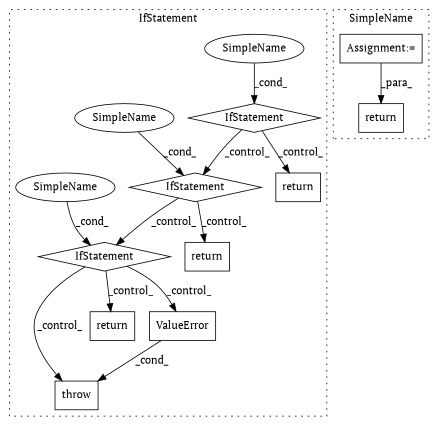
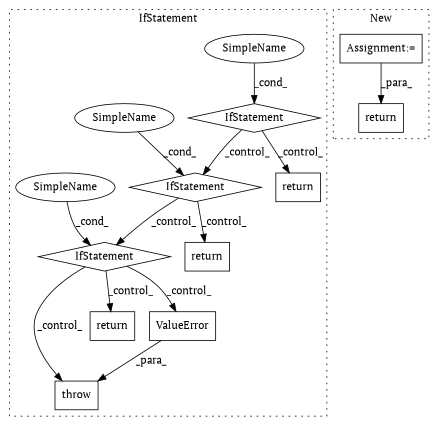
(381, 19) -> (381, 19)
(152, 361) -> (151, 361)
